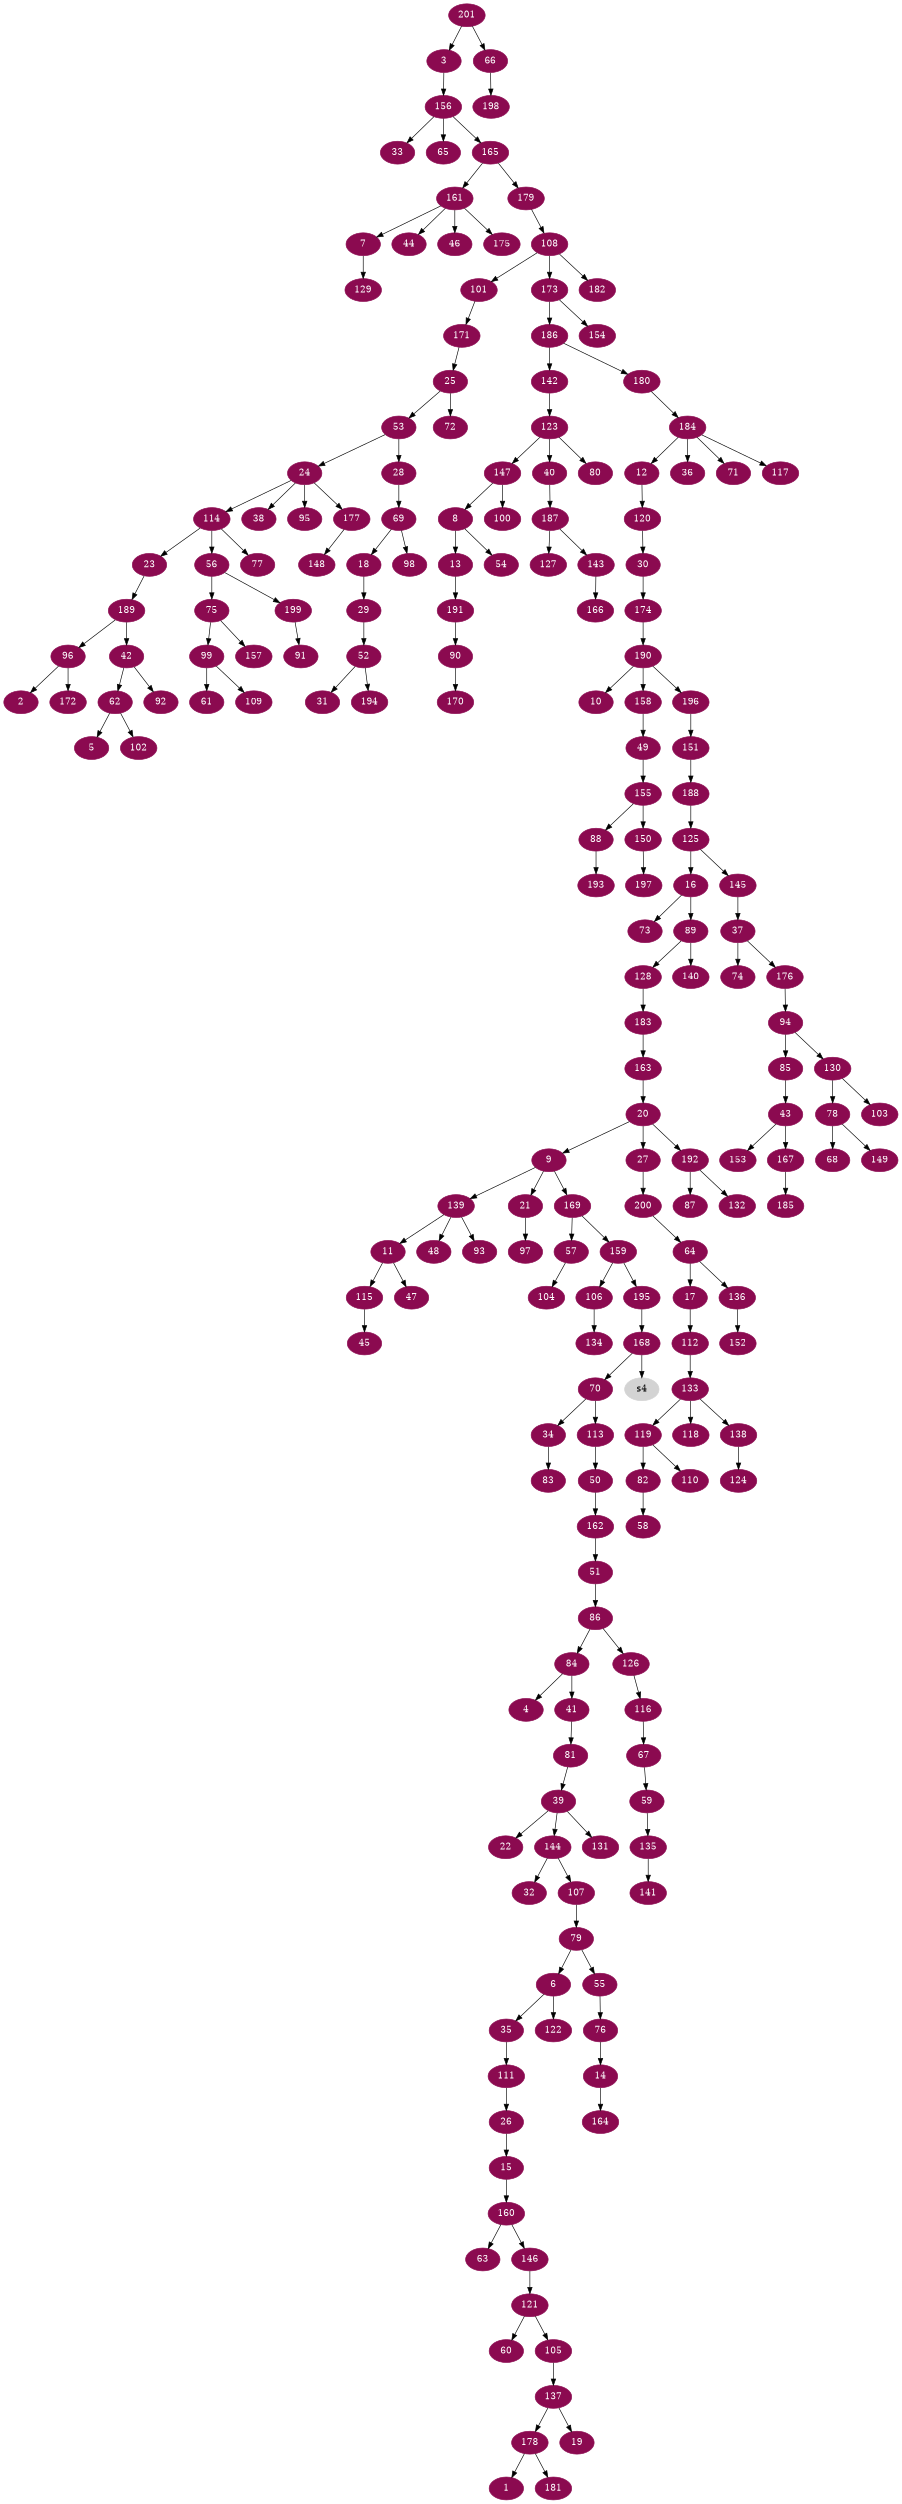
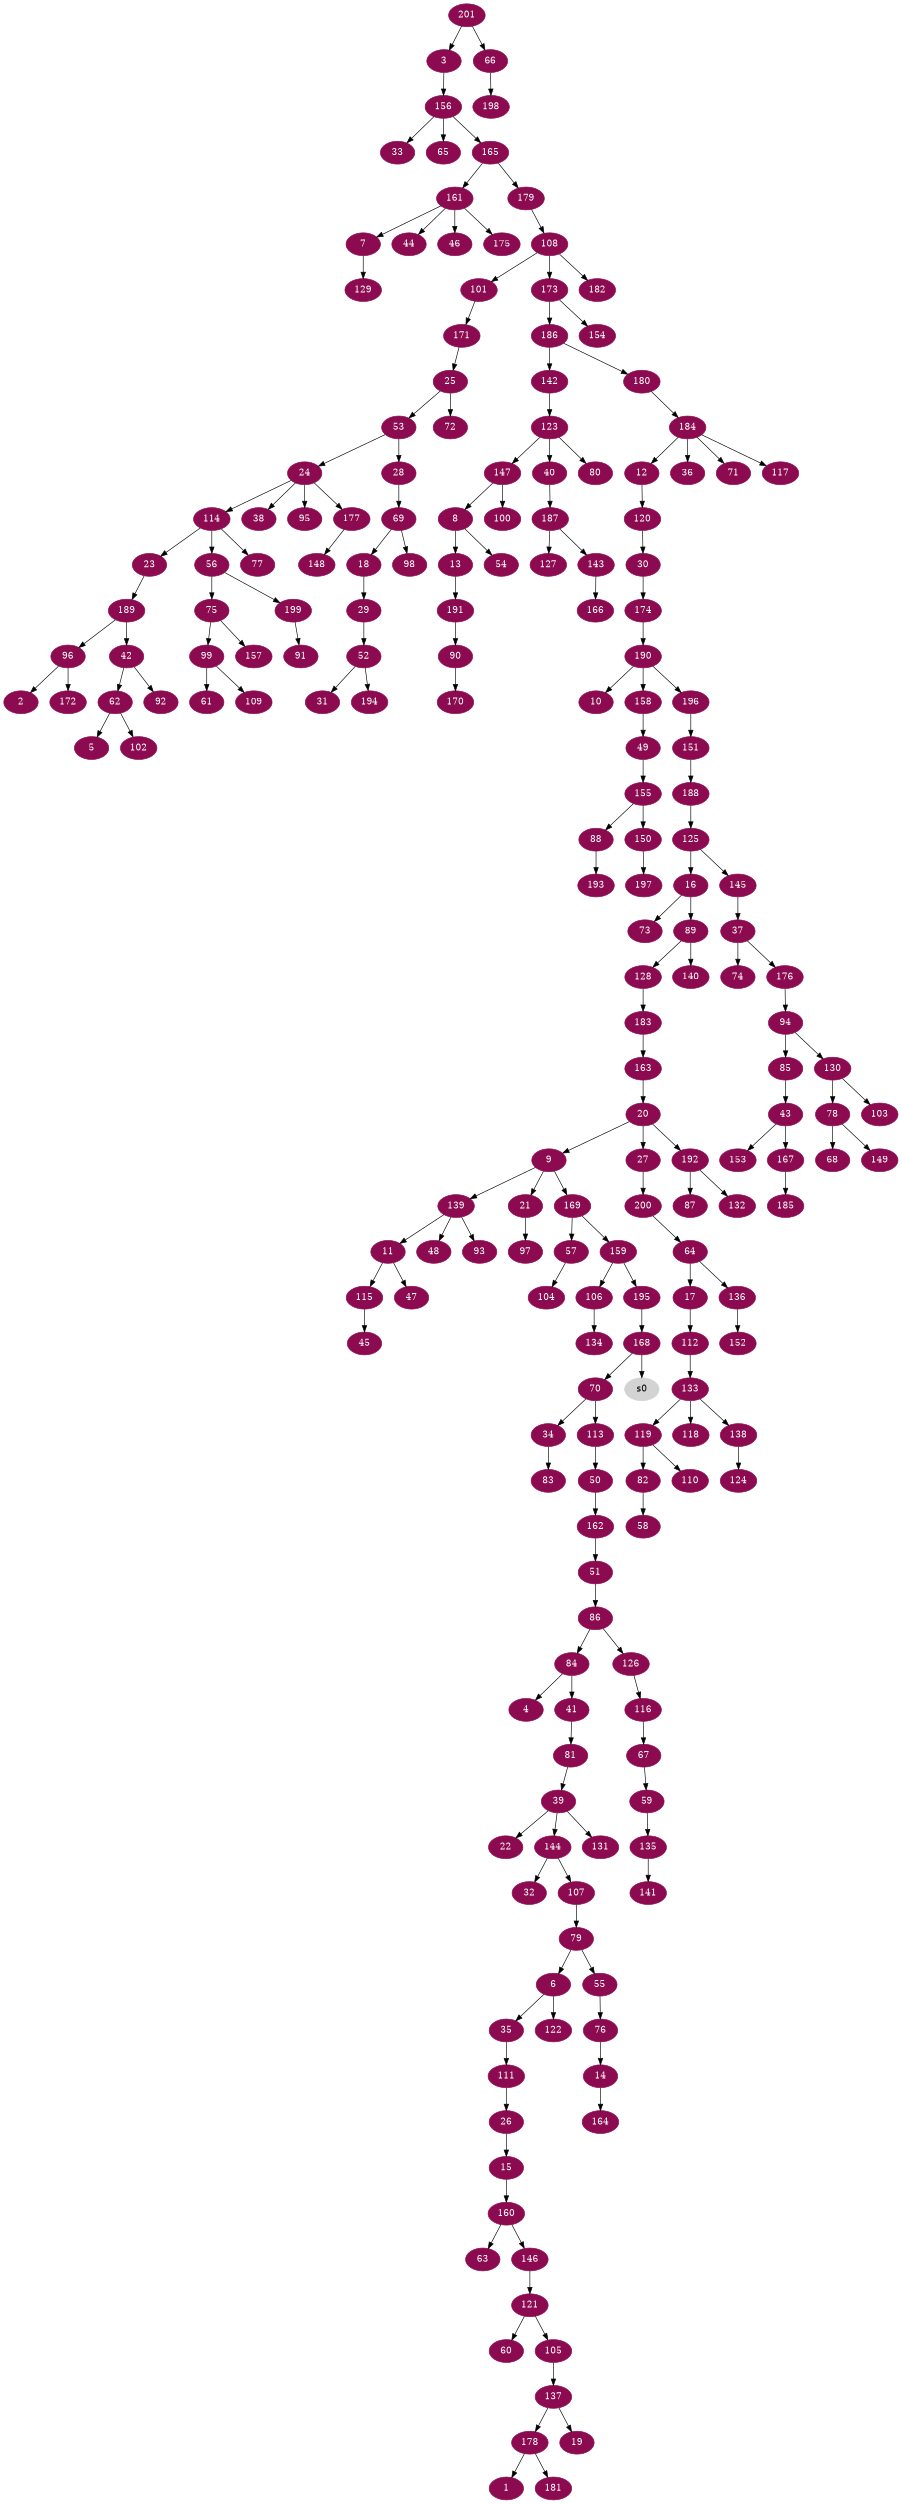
(642, 1389) -> (642, 1389)
